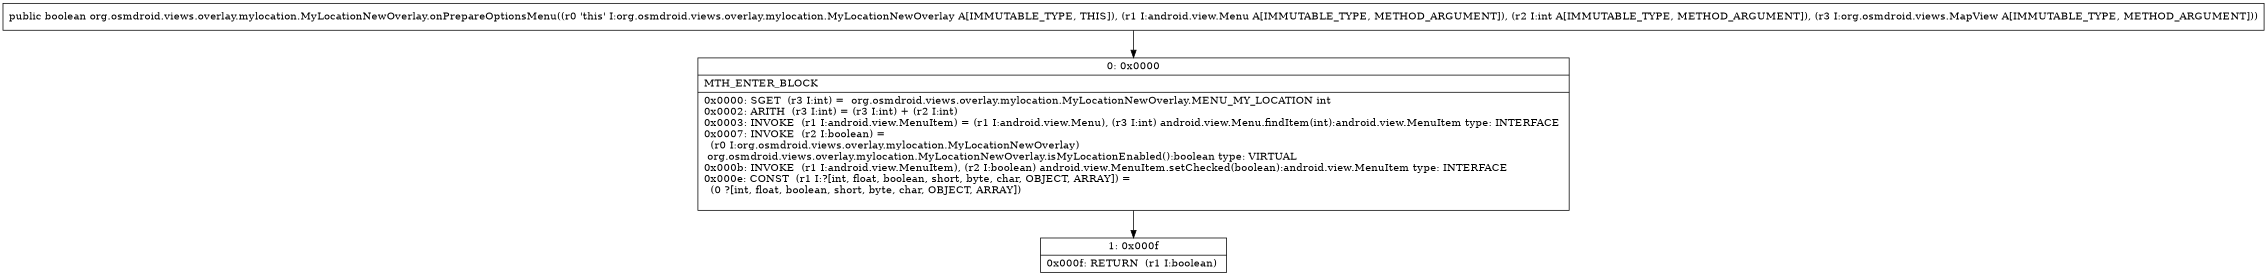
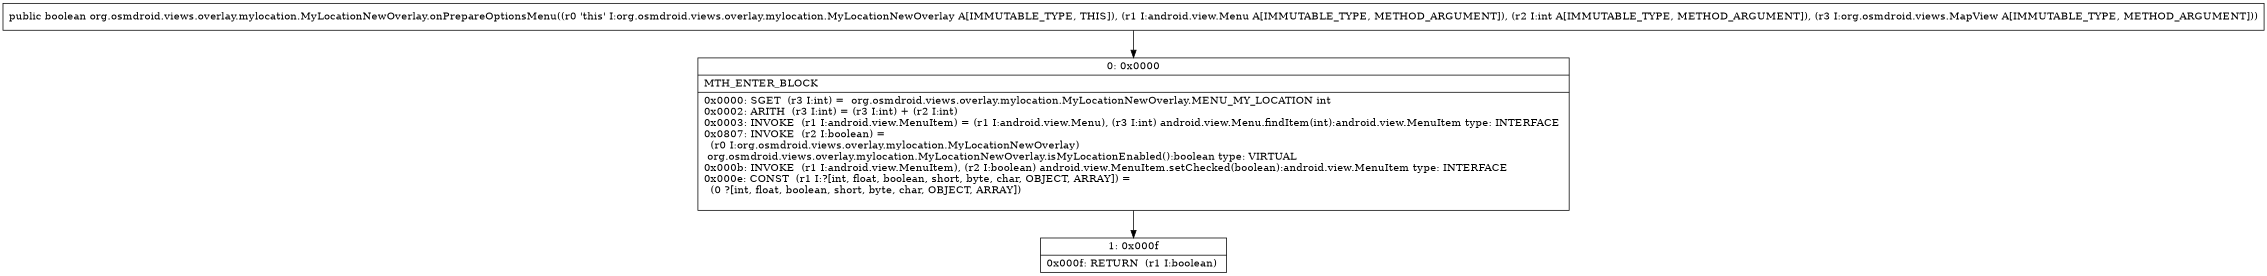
(797, 134) -> (797, 134)
